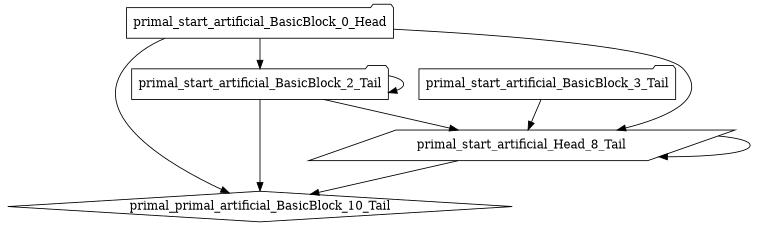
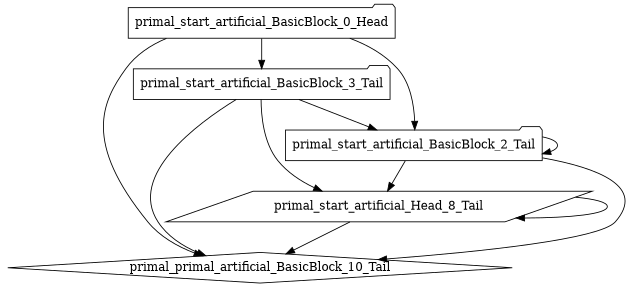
(591, 45) -> (262, 49)
none -> (334, 113)
none -> (159, 170)
